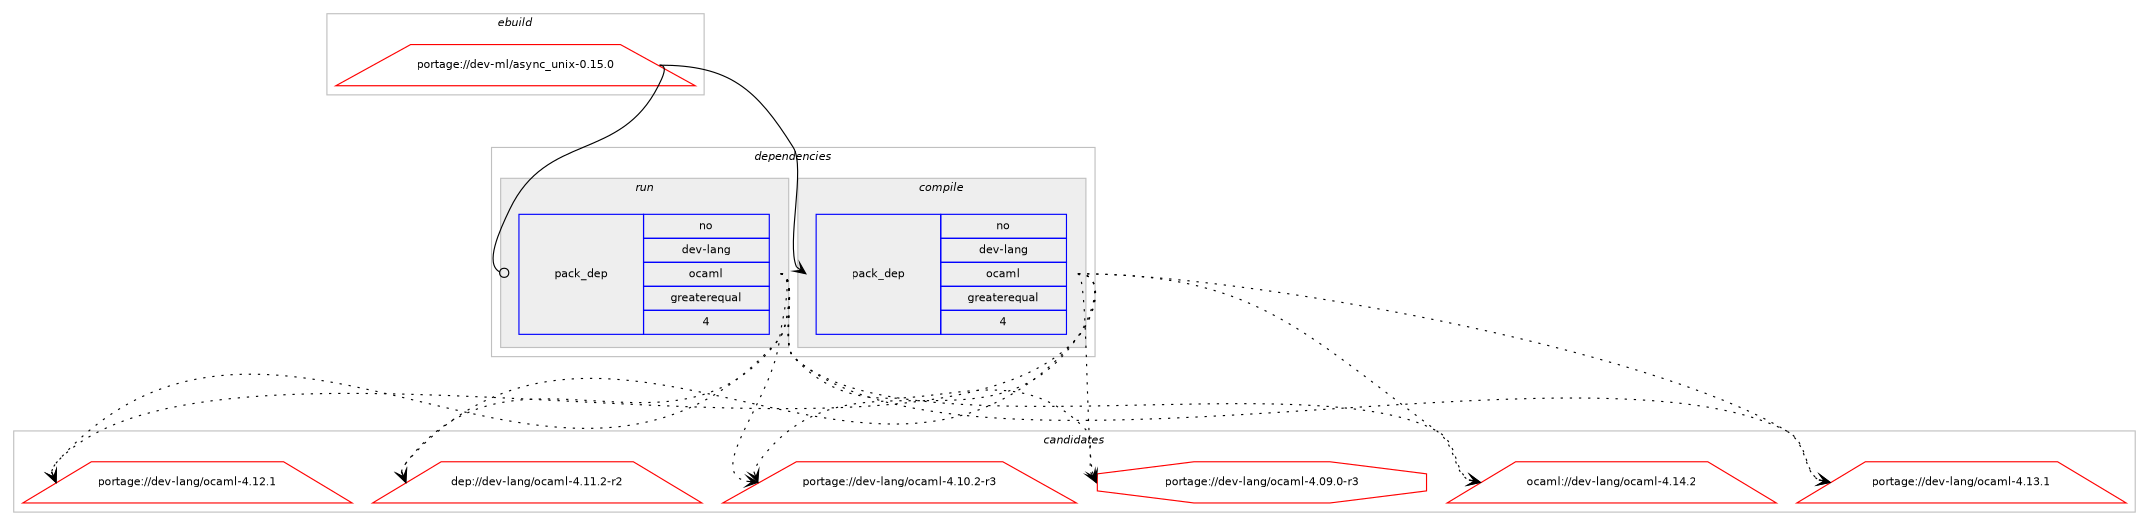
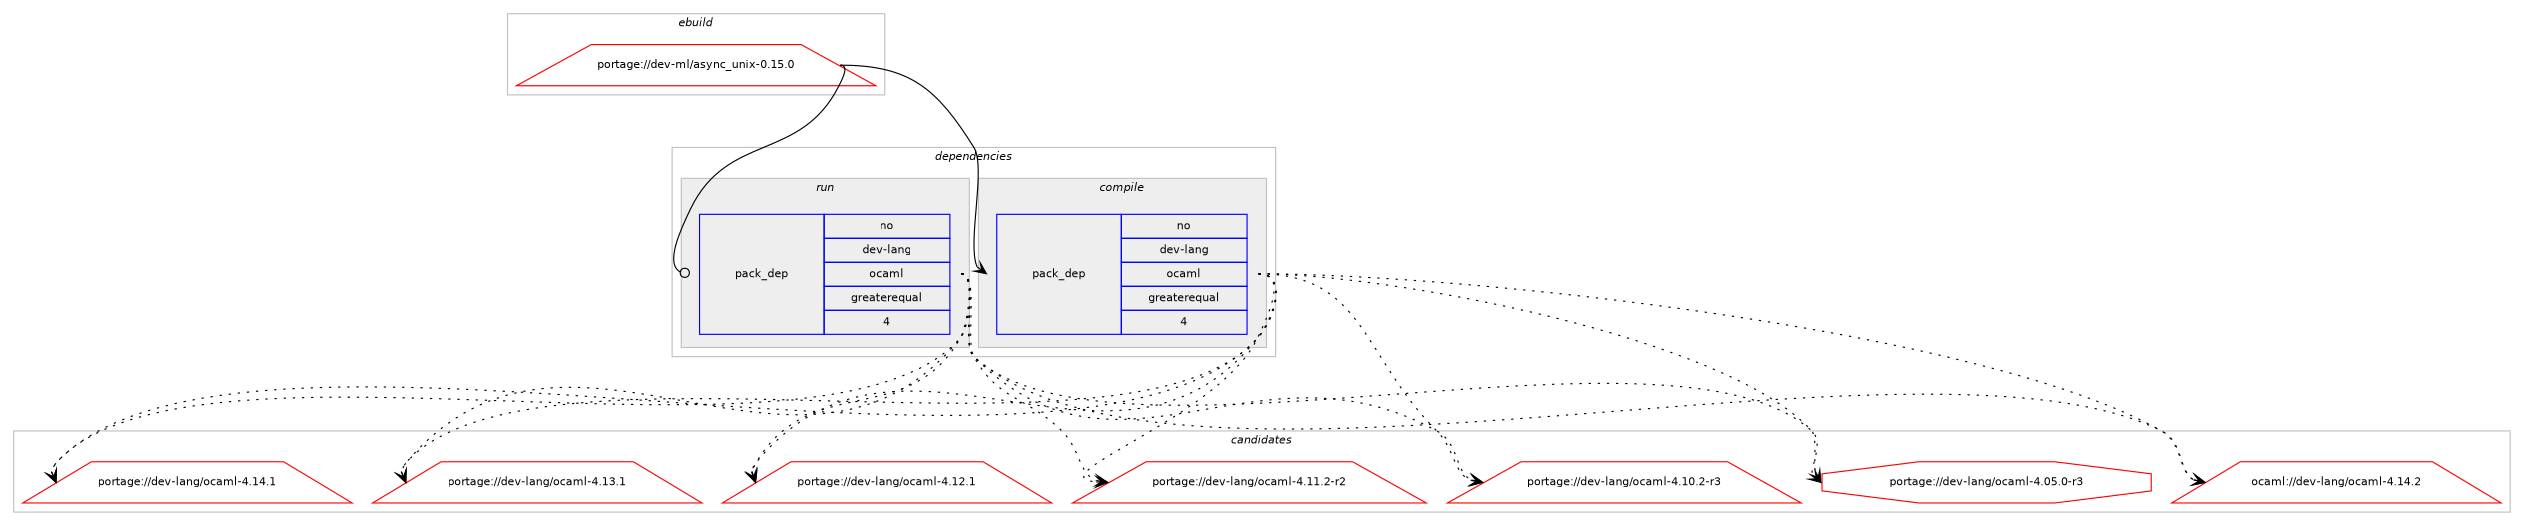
none -> (187, 482)
(537, 482) -> (1249, 482)
(1262, 482) -> (1987, 482)
